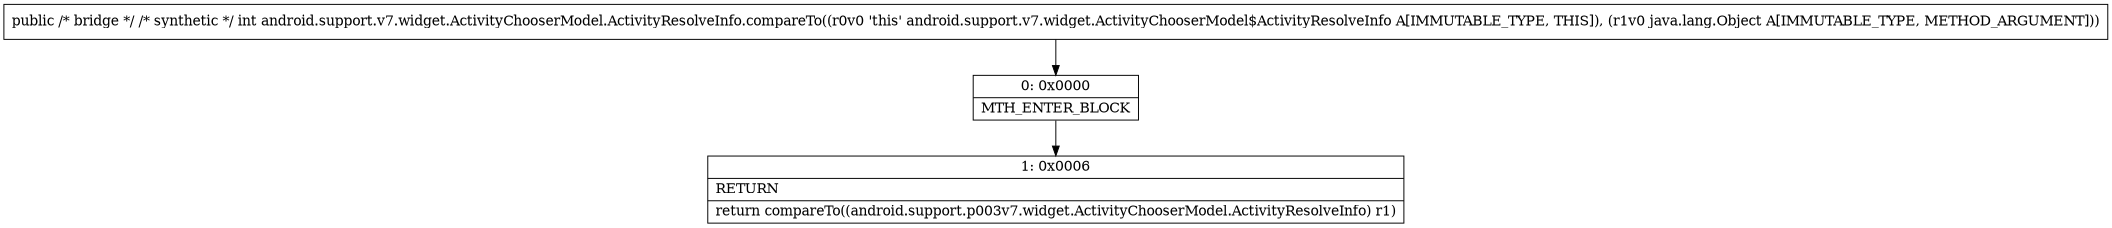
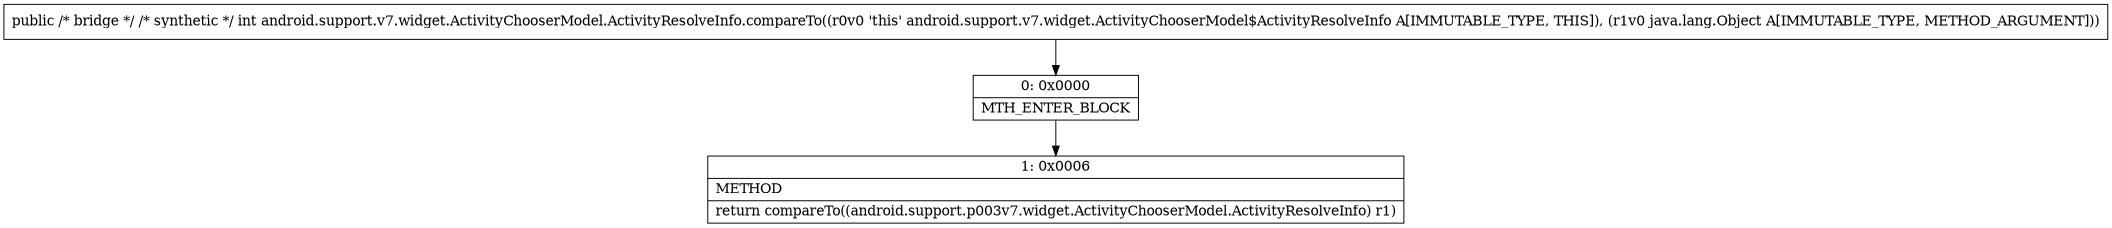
(747, 189) -> (749, 189)
